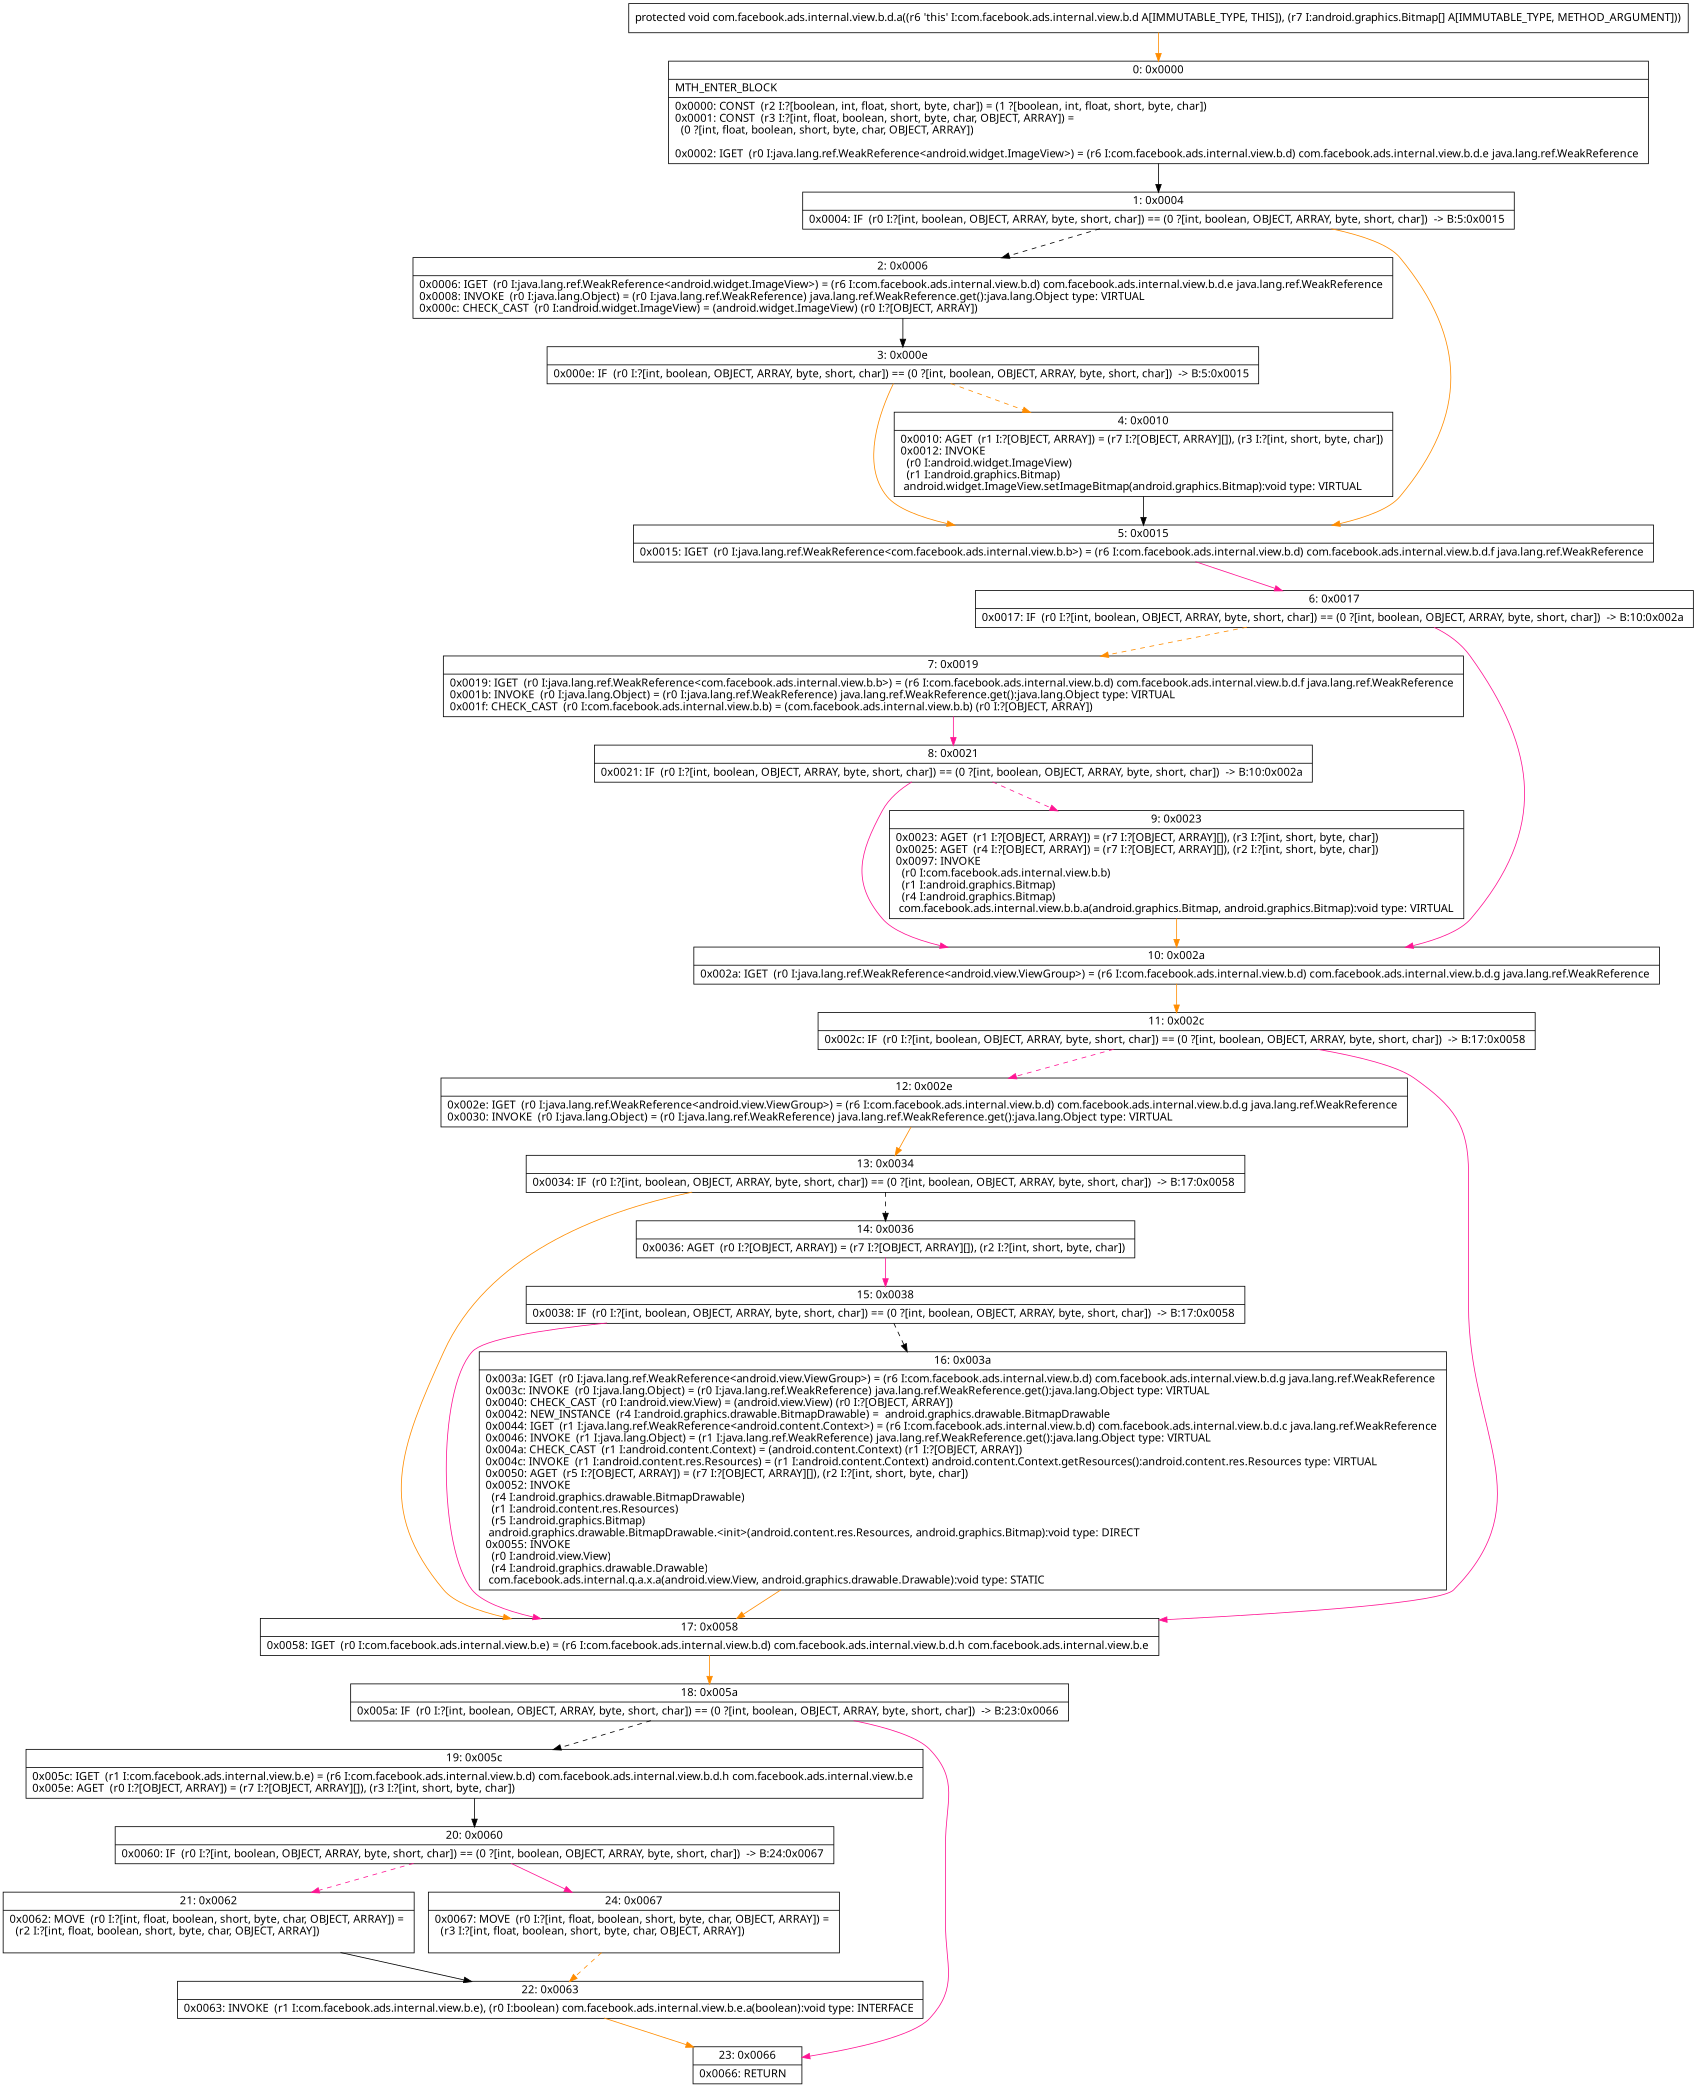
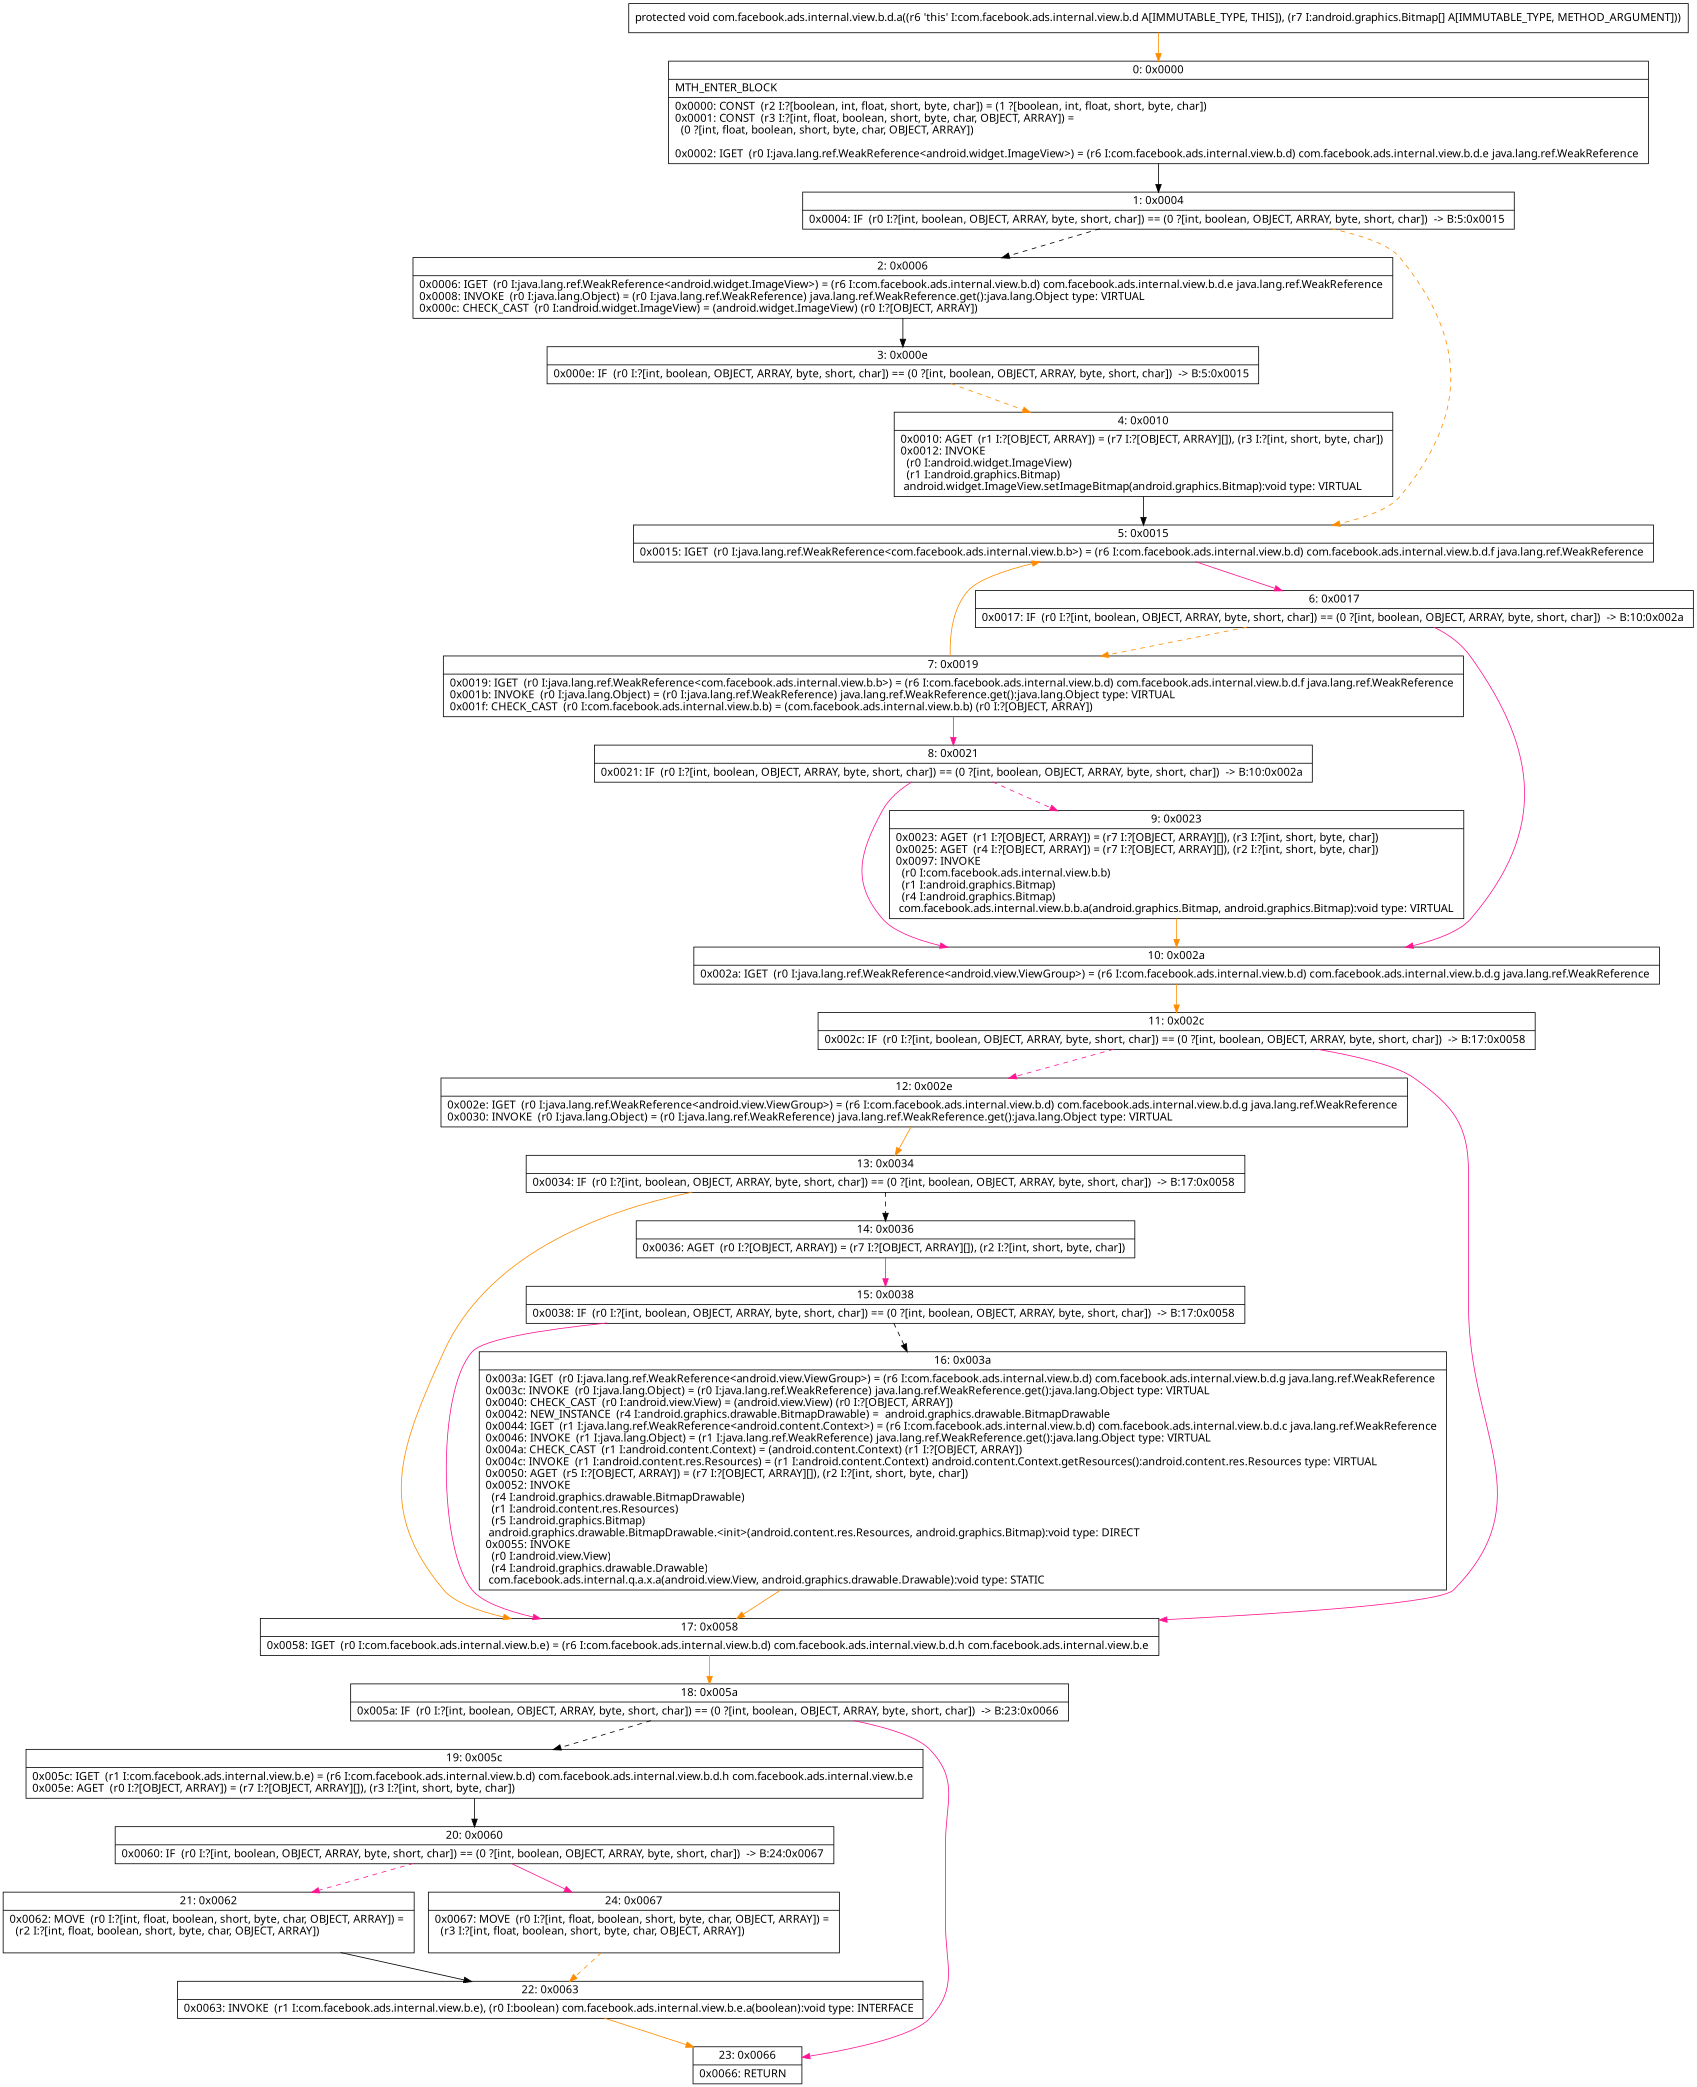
(1450, 373) -> (1450, 373)
(876, 473) -> (968, 590)
